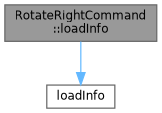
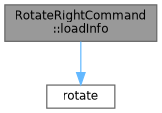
(81, 97) -> (81, 97)
